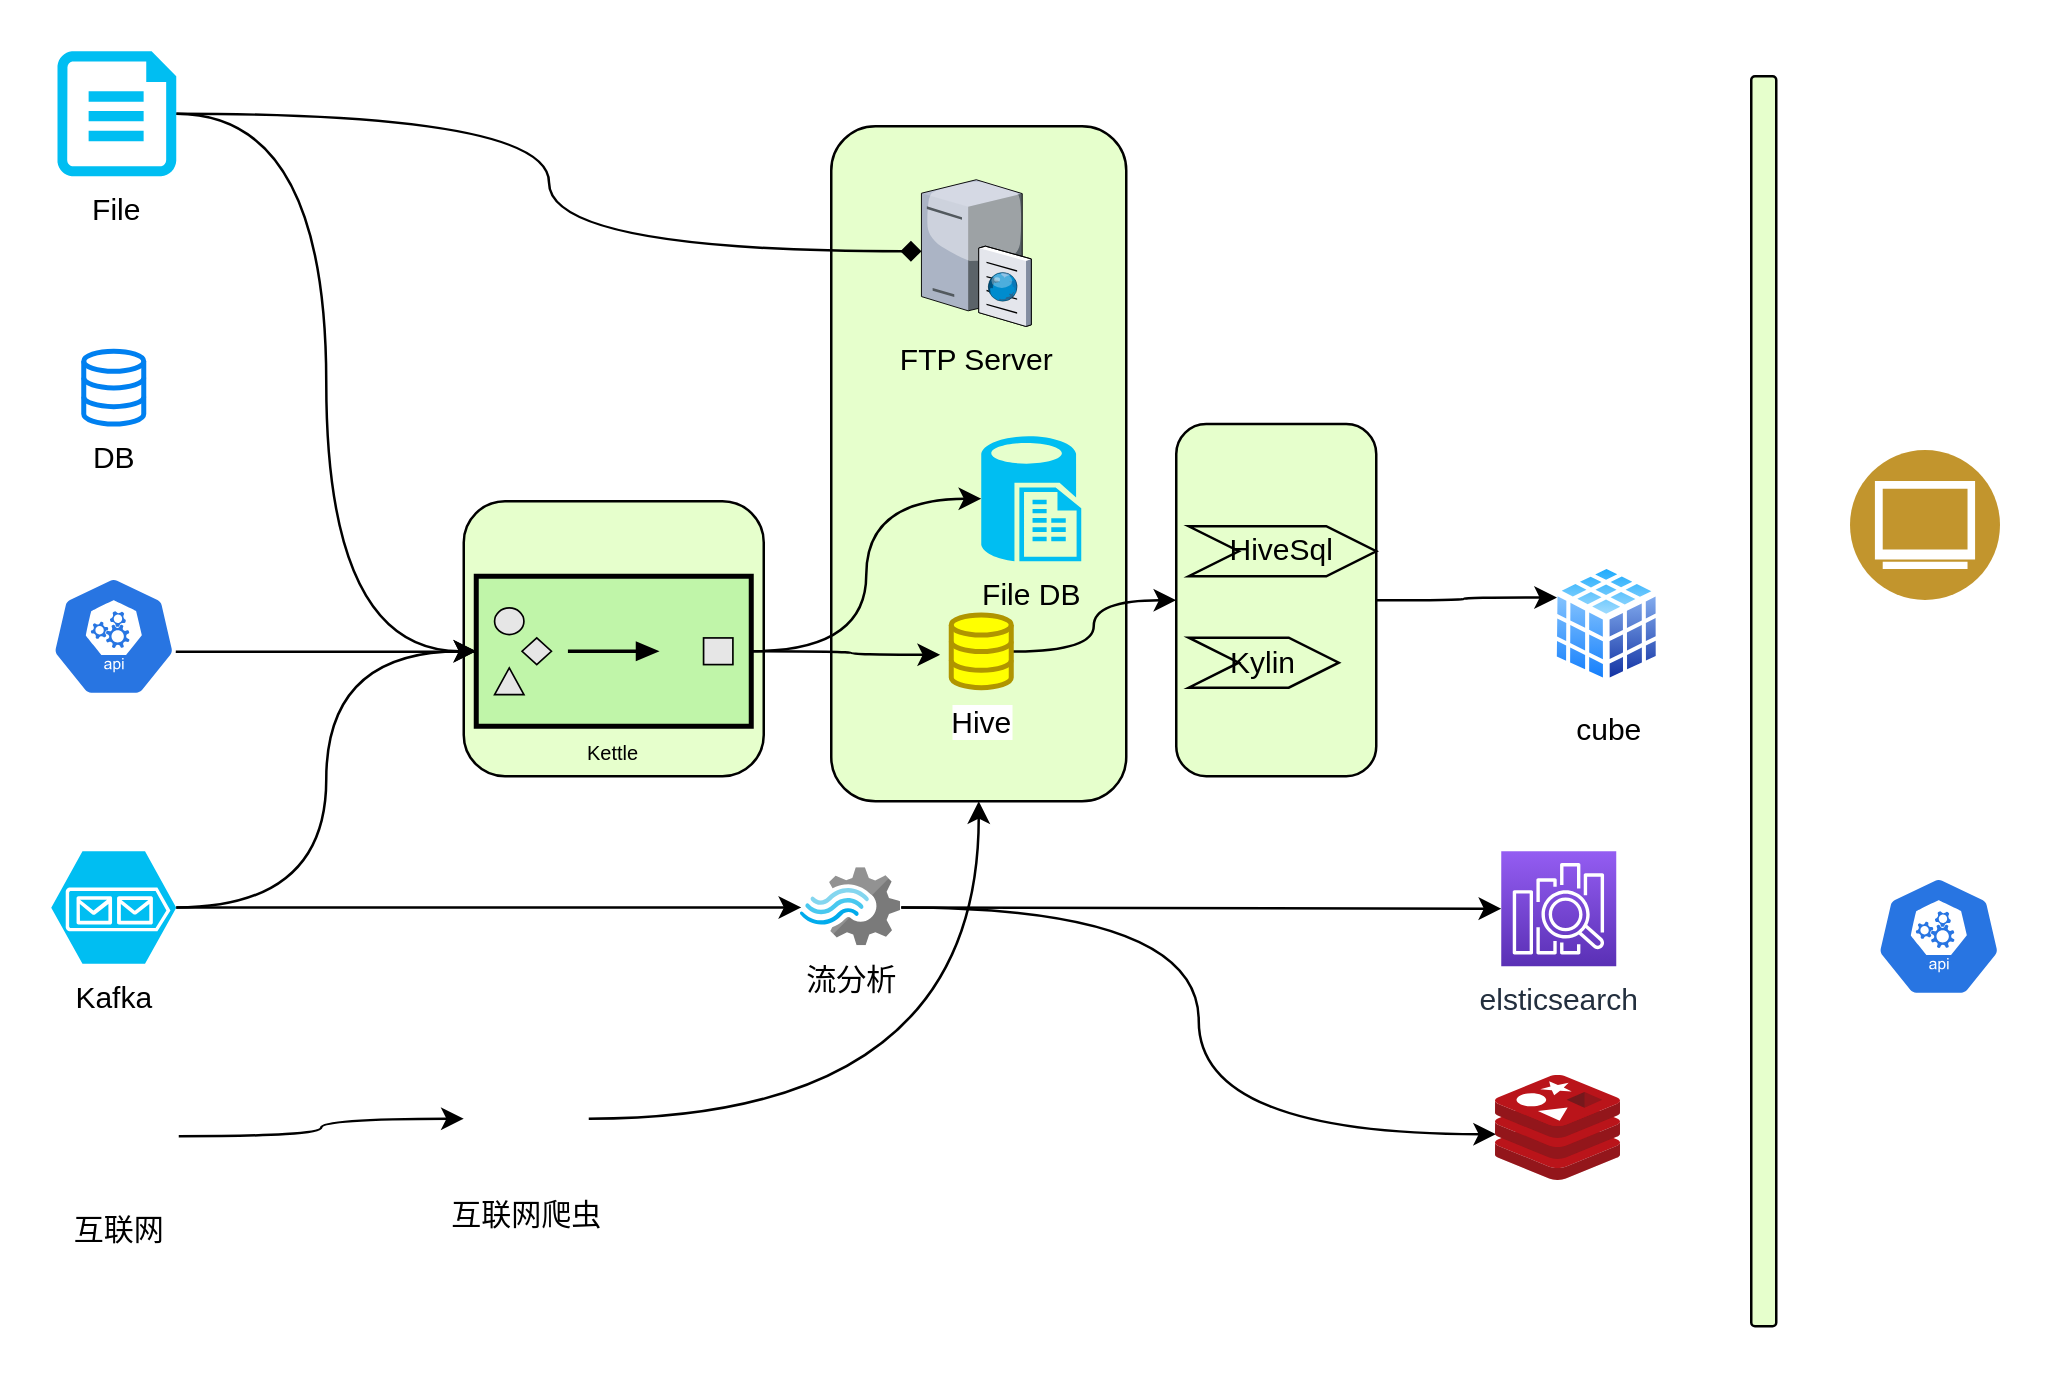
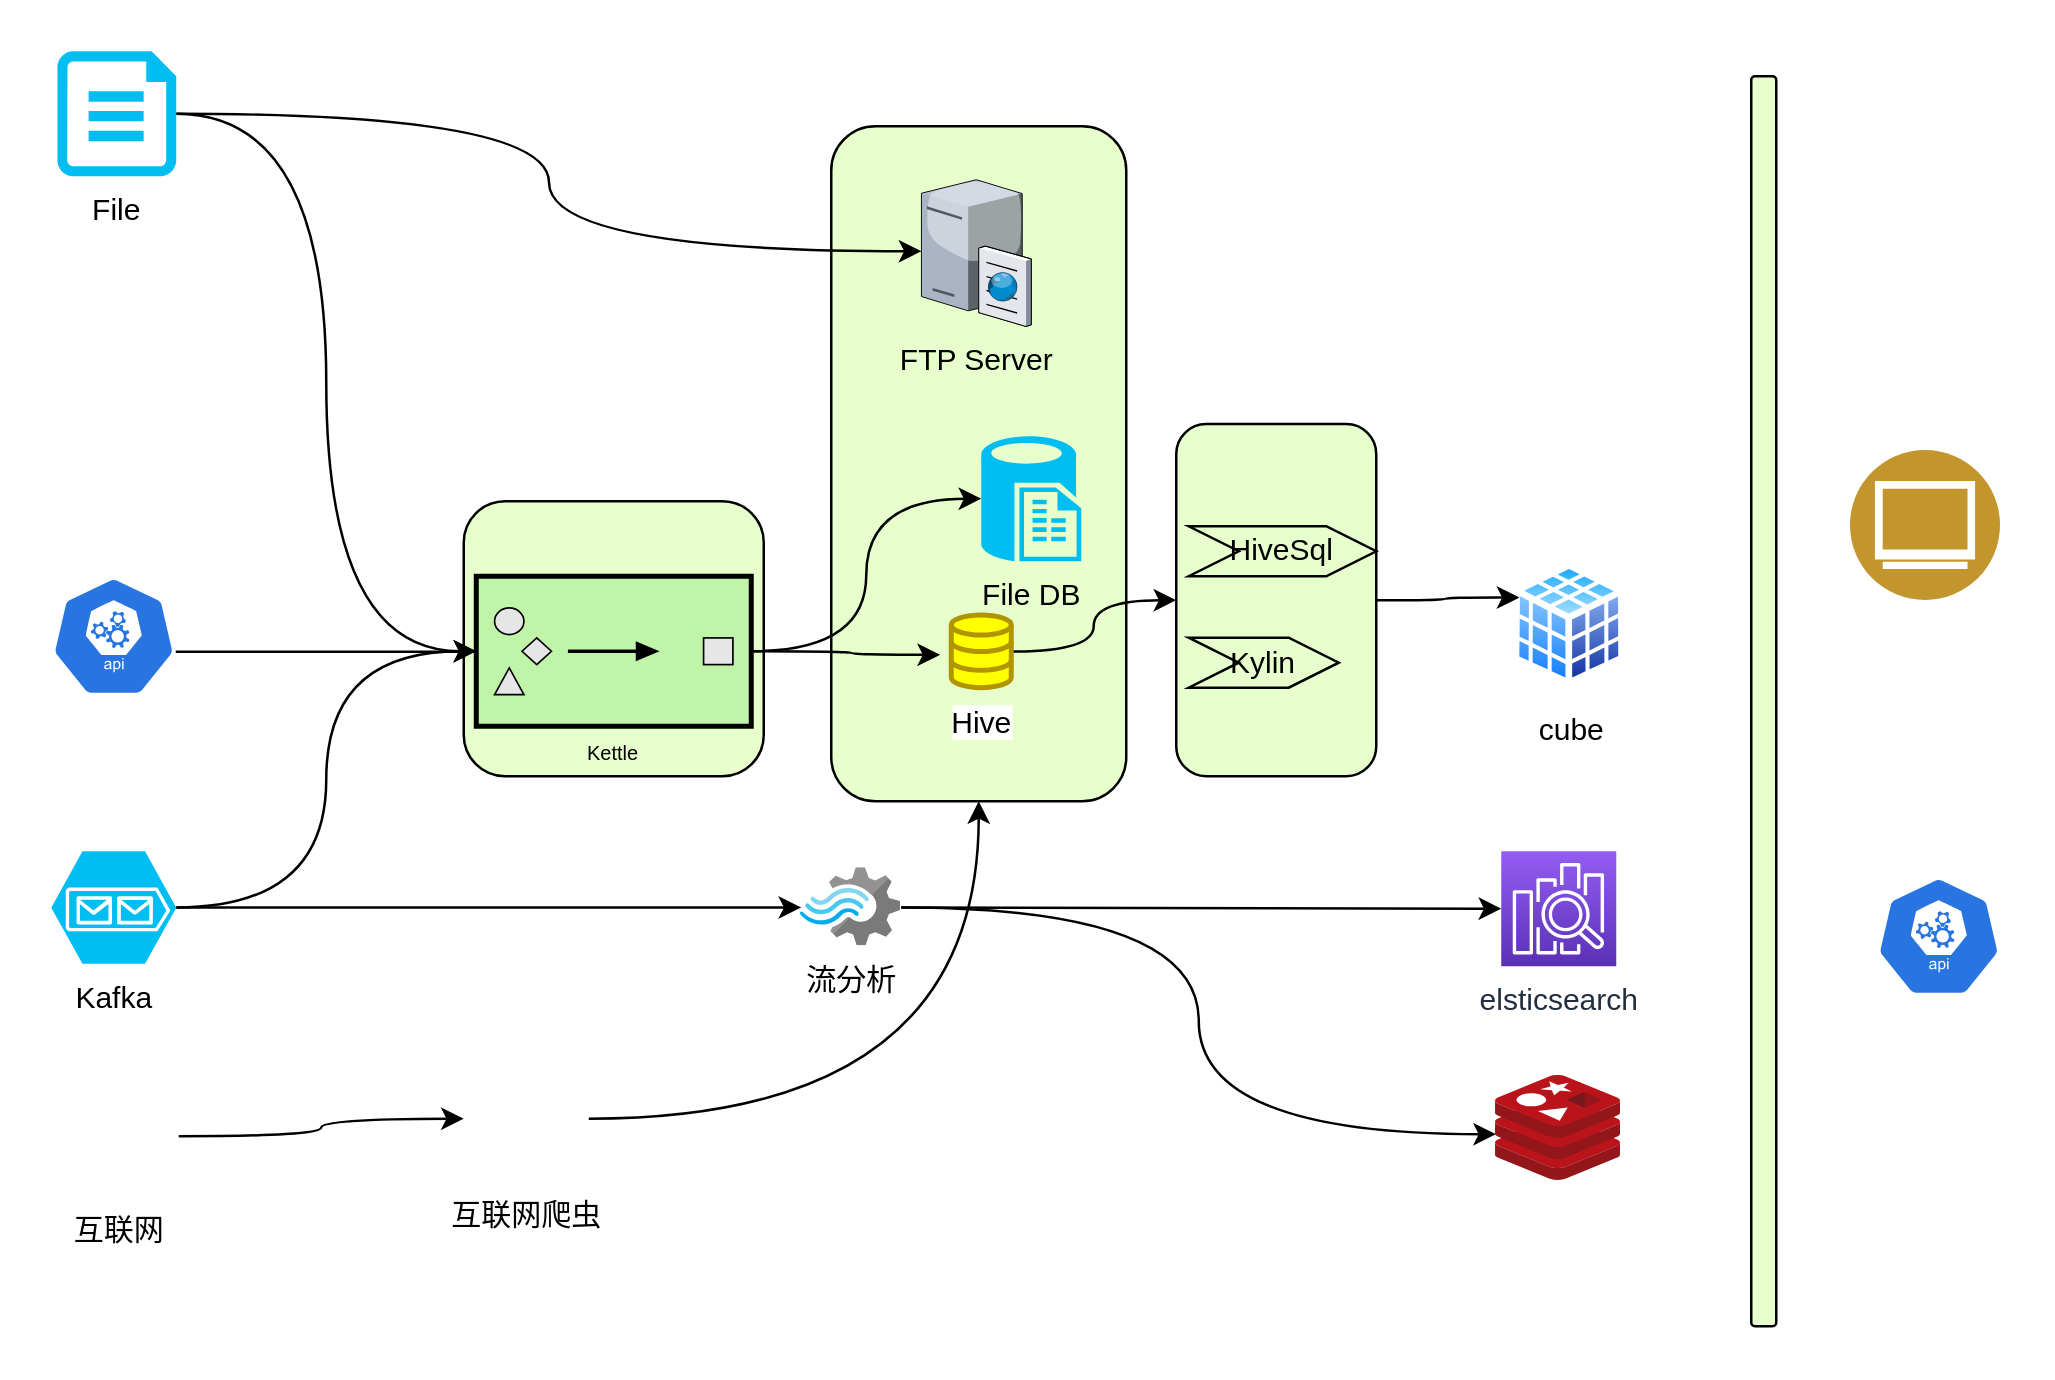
(901, 251) -> (901, 251)
(114, 388) -> none
(1608, 625) -> (1570, 625)
